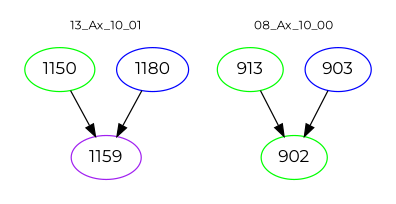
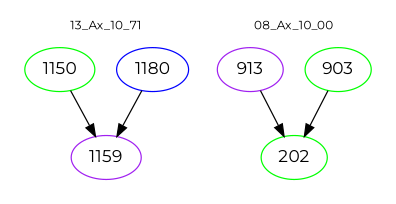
(106, 26) -> (106, 26)
(250, 70) -> (250, 70)
(338, 70) -> (338, 70)
(294, 157) -> (294, 157)
